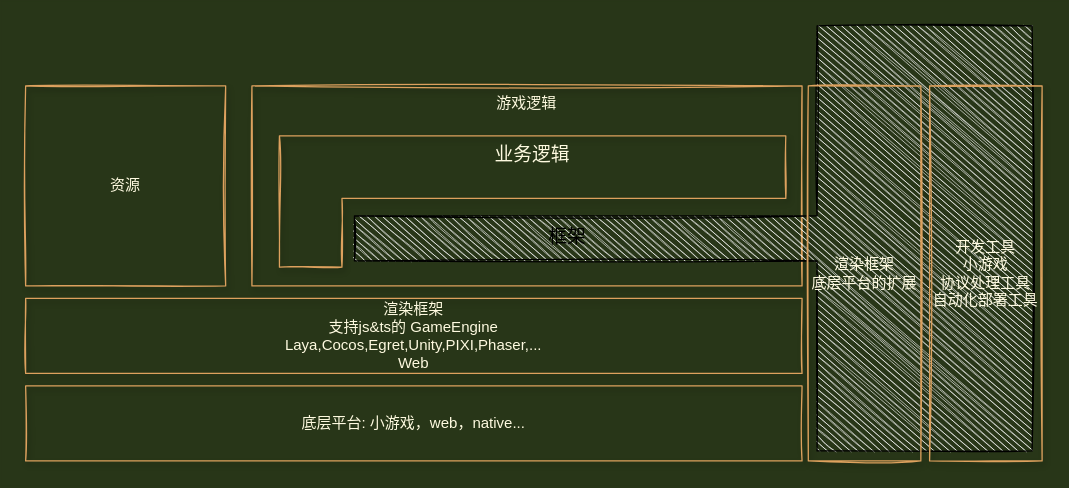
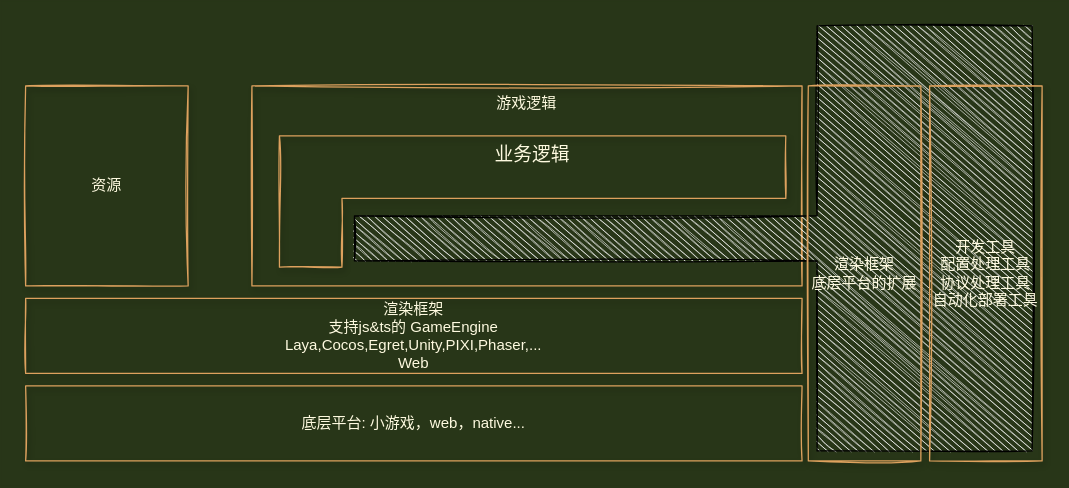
(126, 186) -> (107, 186)
(567, 236) -> none
(986, 273) -> (986, 273)
